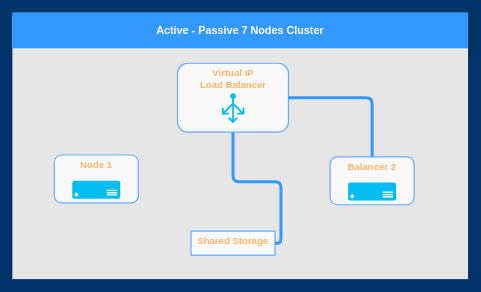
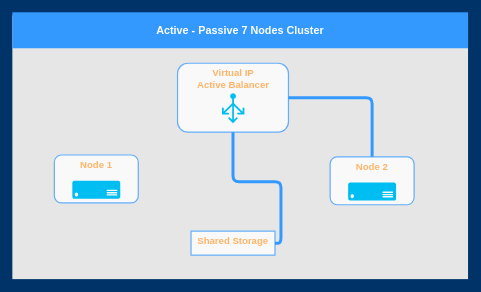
(233, 78) -> (233, 78)
(372, 166) -> (372, 166)
